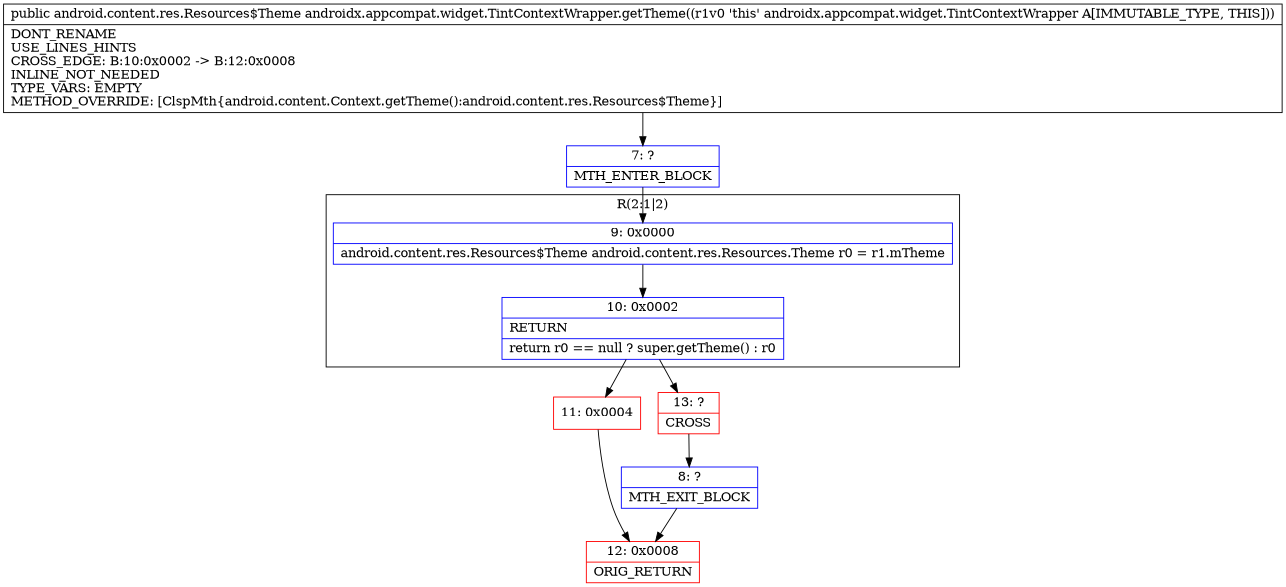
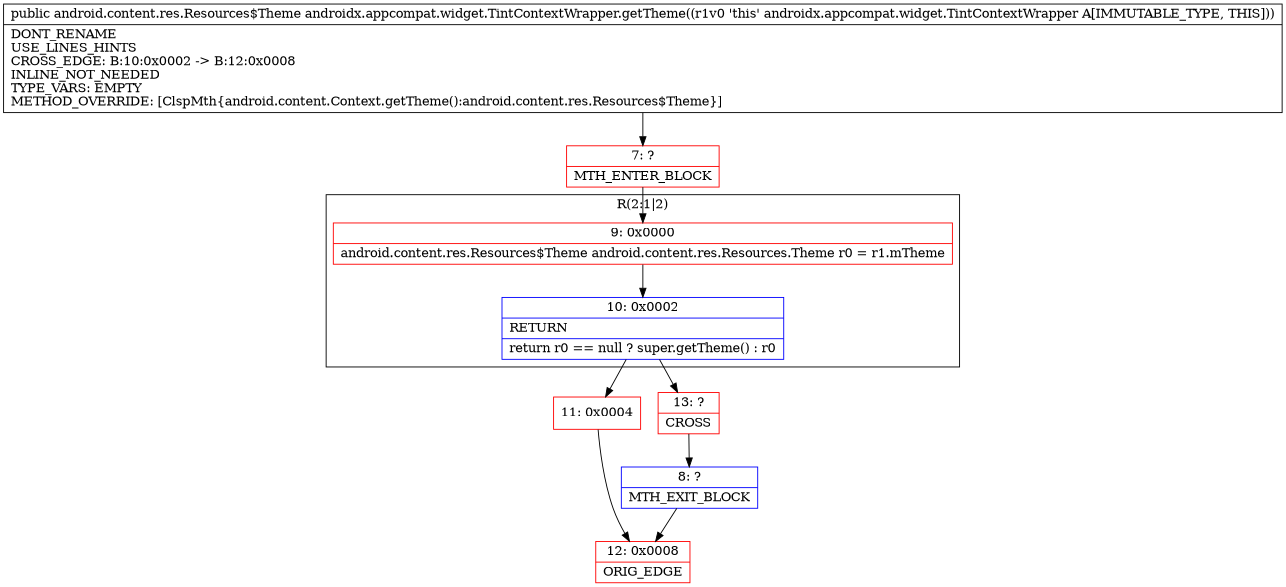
(643, 166) -> (643, 166)
(643, 244) -> (643, 244)
(643, 572) -> (643, 572)
